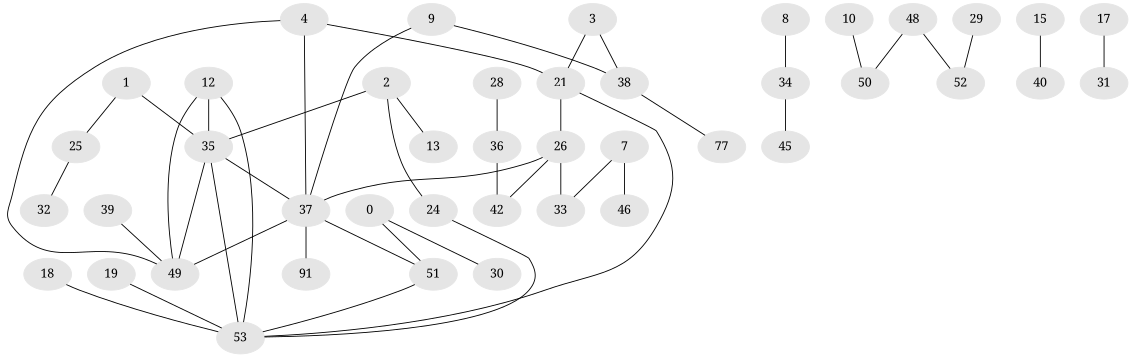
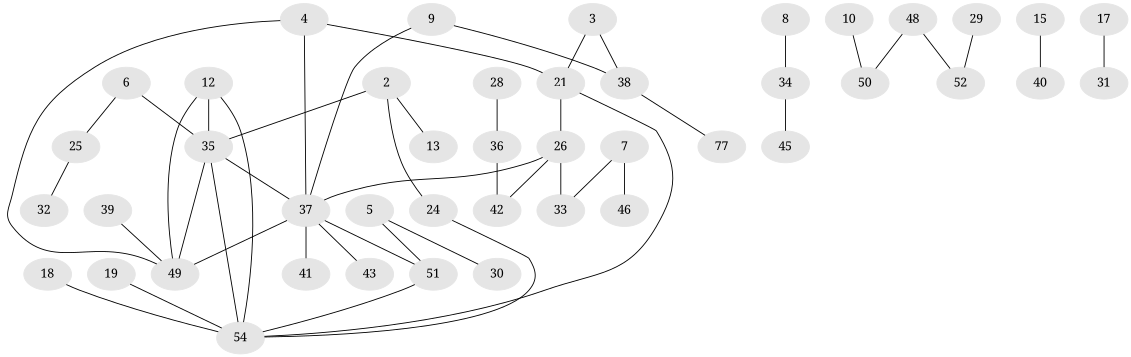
(126, 83) -> (126, 83)
(370, 211) -> (370, 211)
(306, 274) -> (306, 274)
none -> (370, 274)
(241, 338) -> (241, 338)
